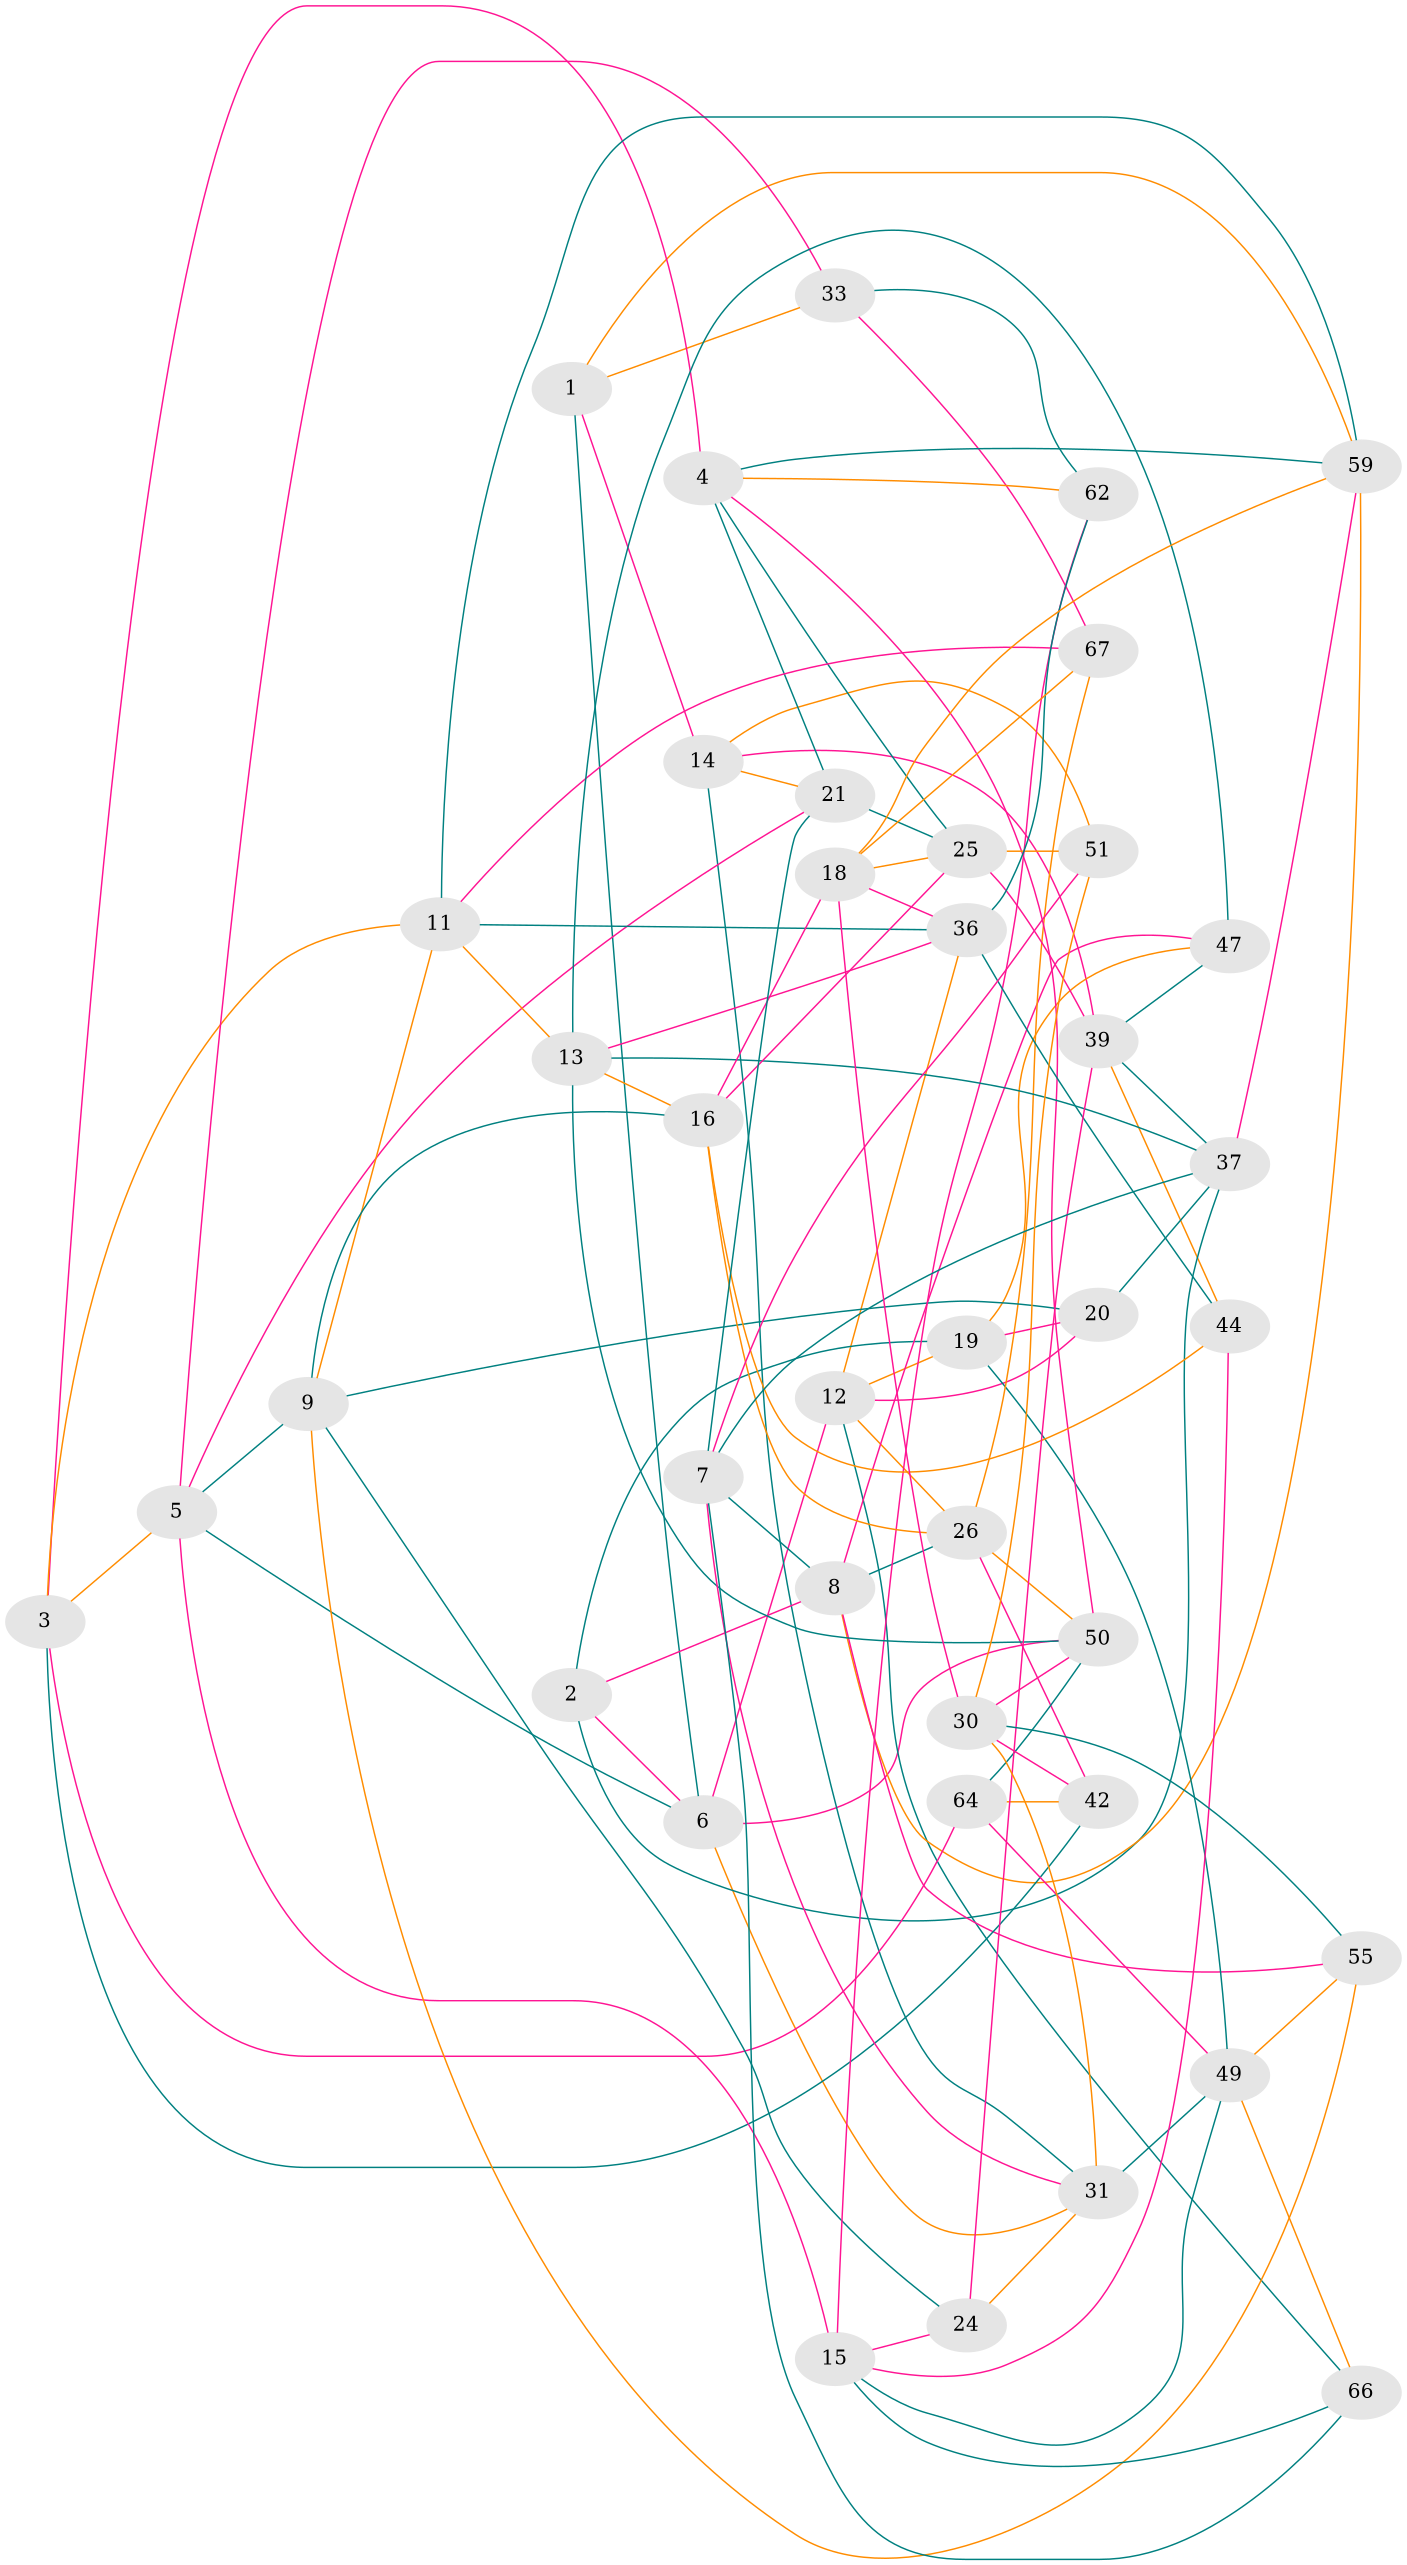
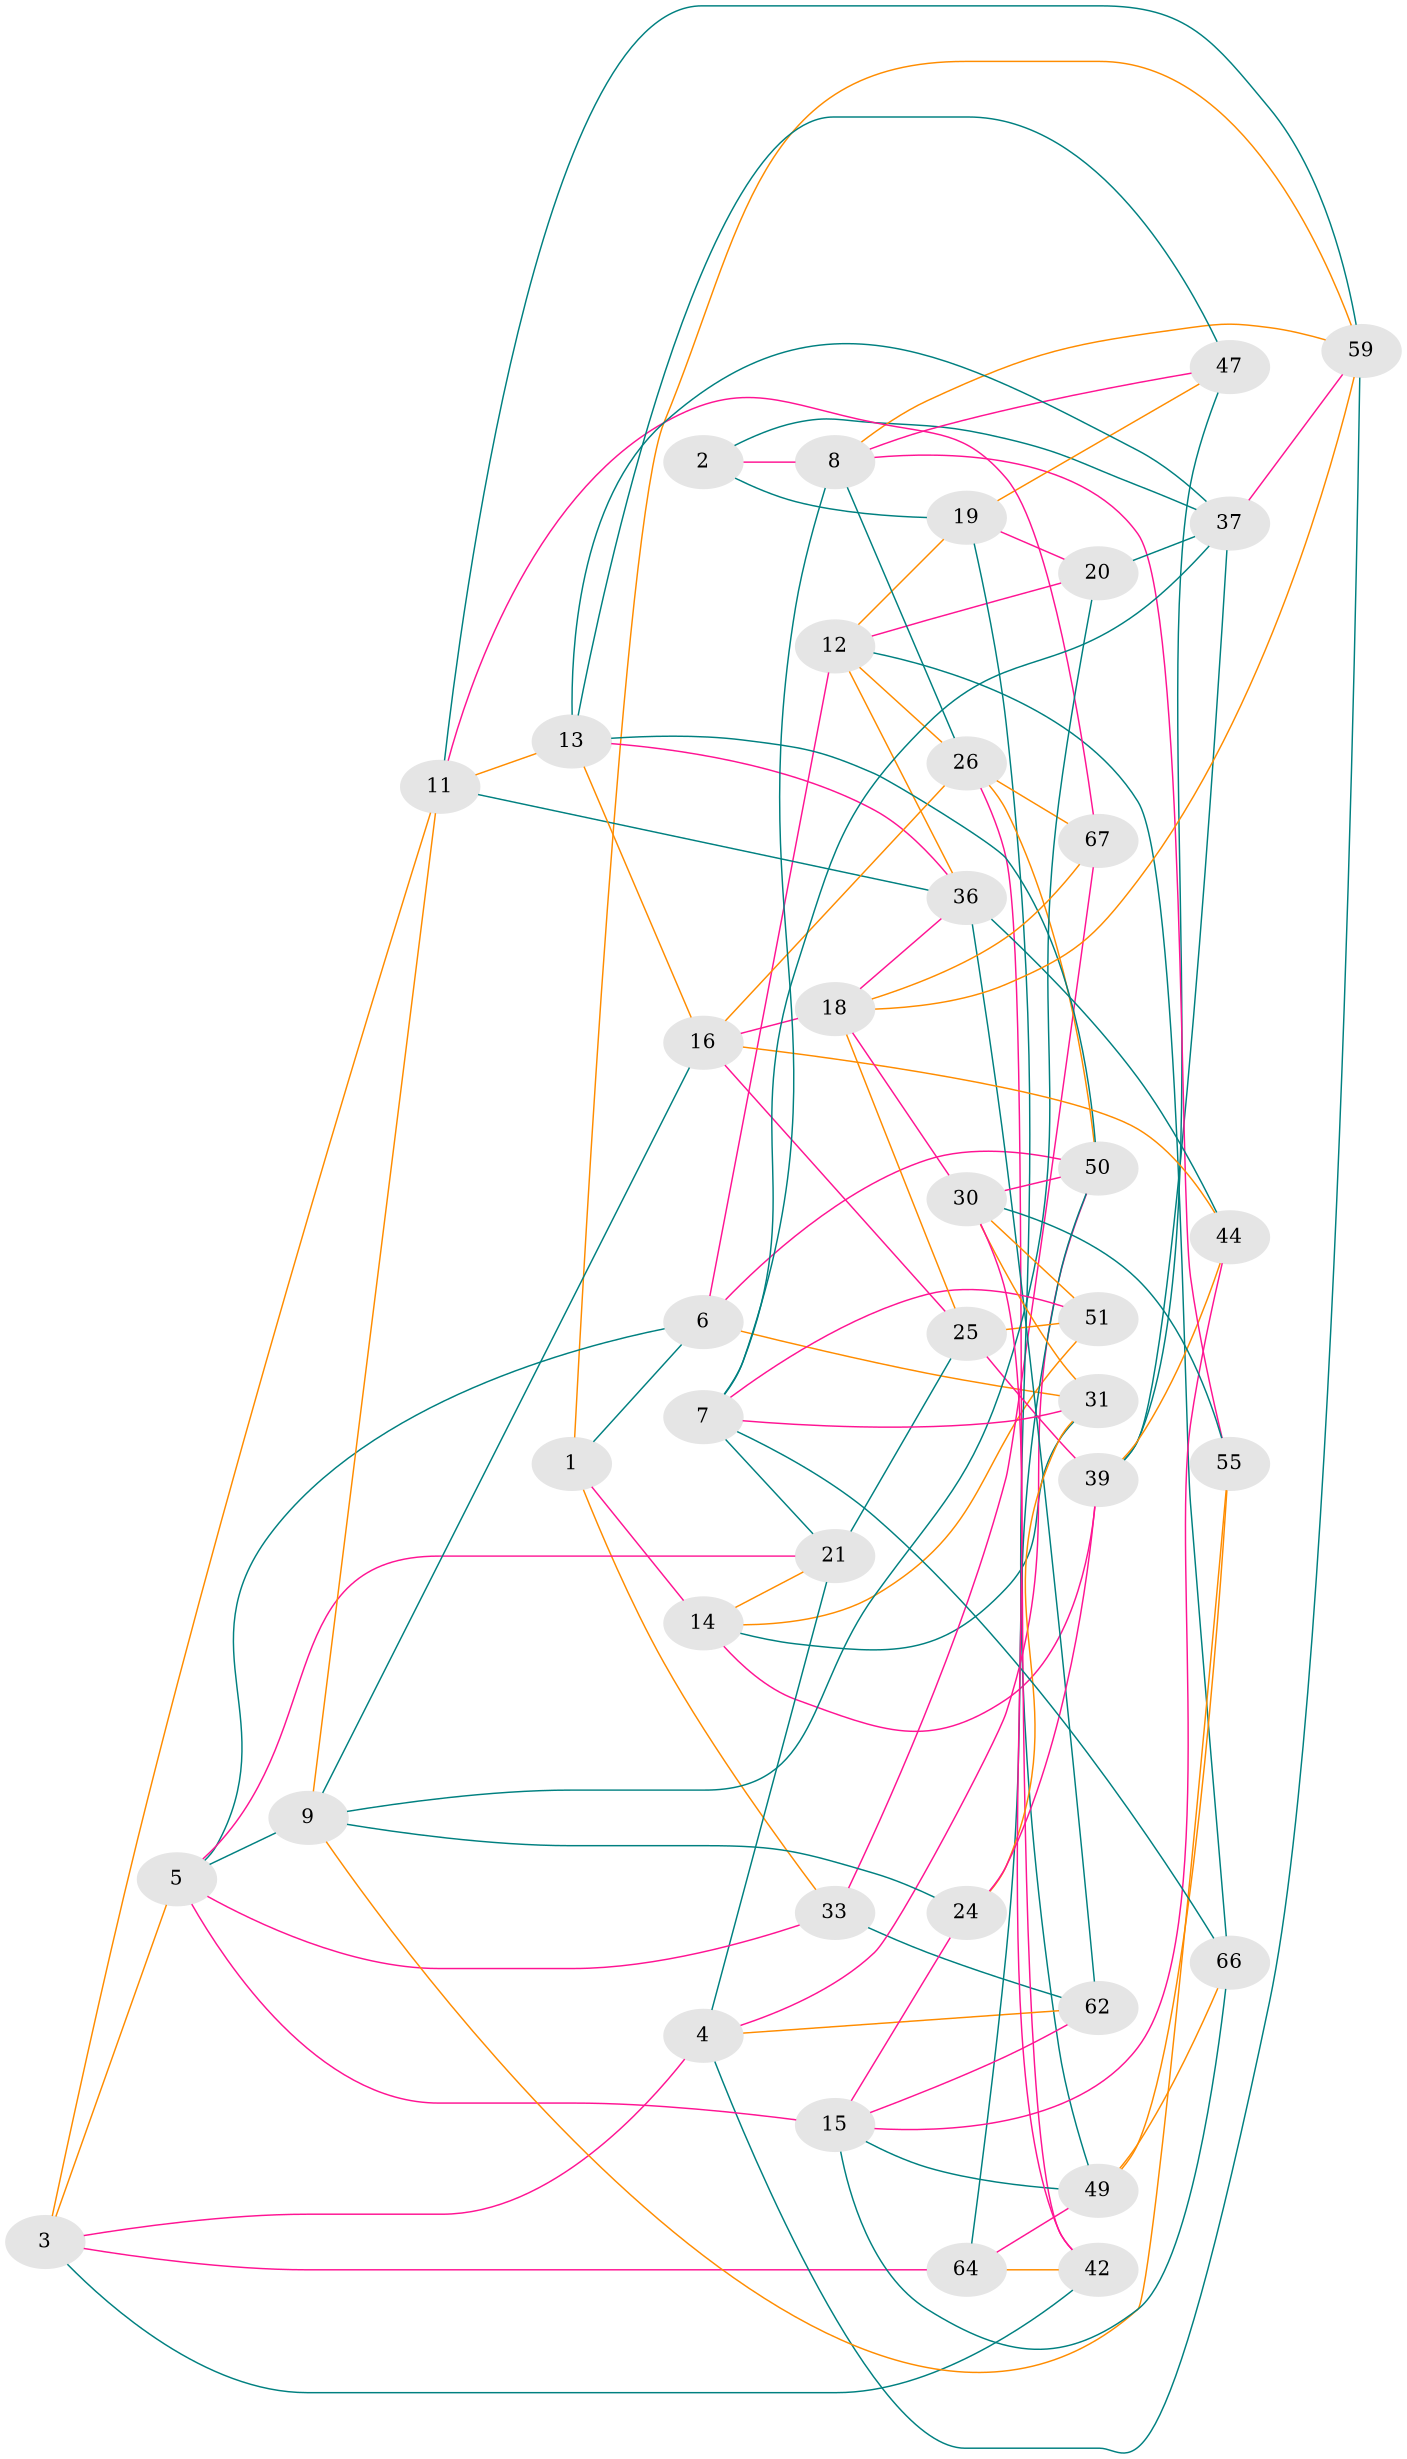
(836, 676) -> none
(638, 1759) -> none
(1156, 2141) -> none
